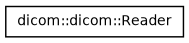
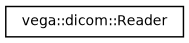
(95, 22) -> (95, 22)
